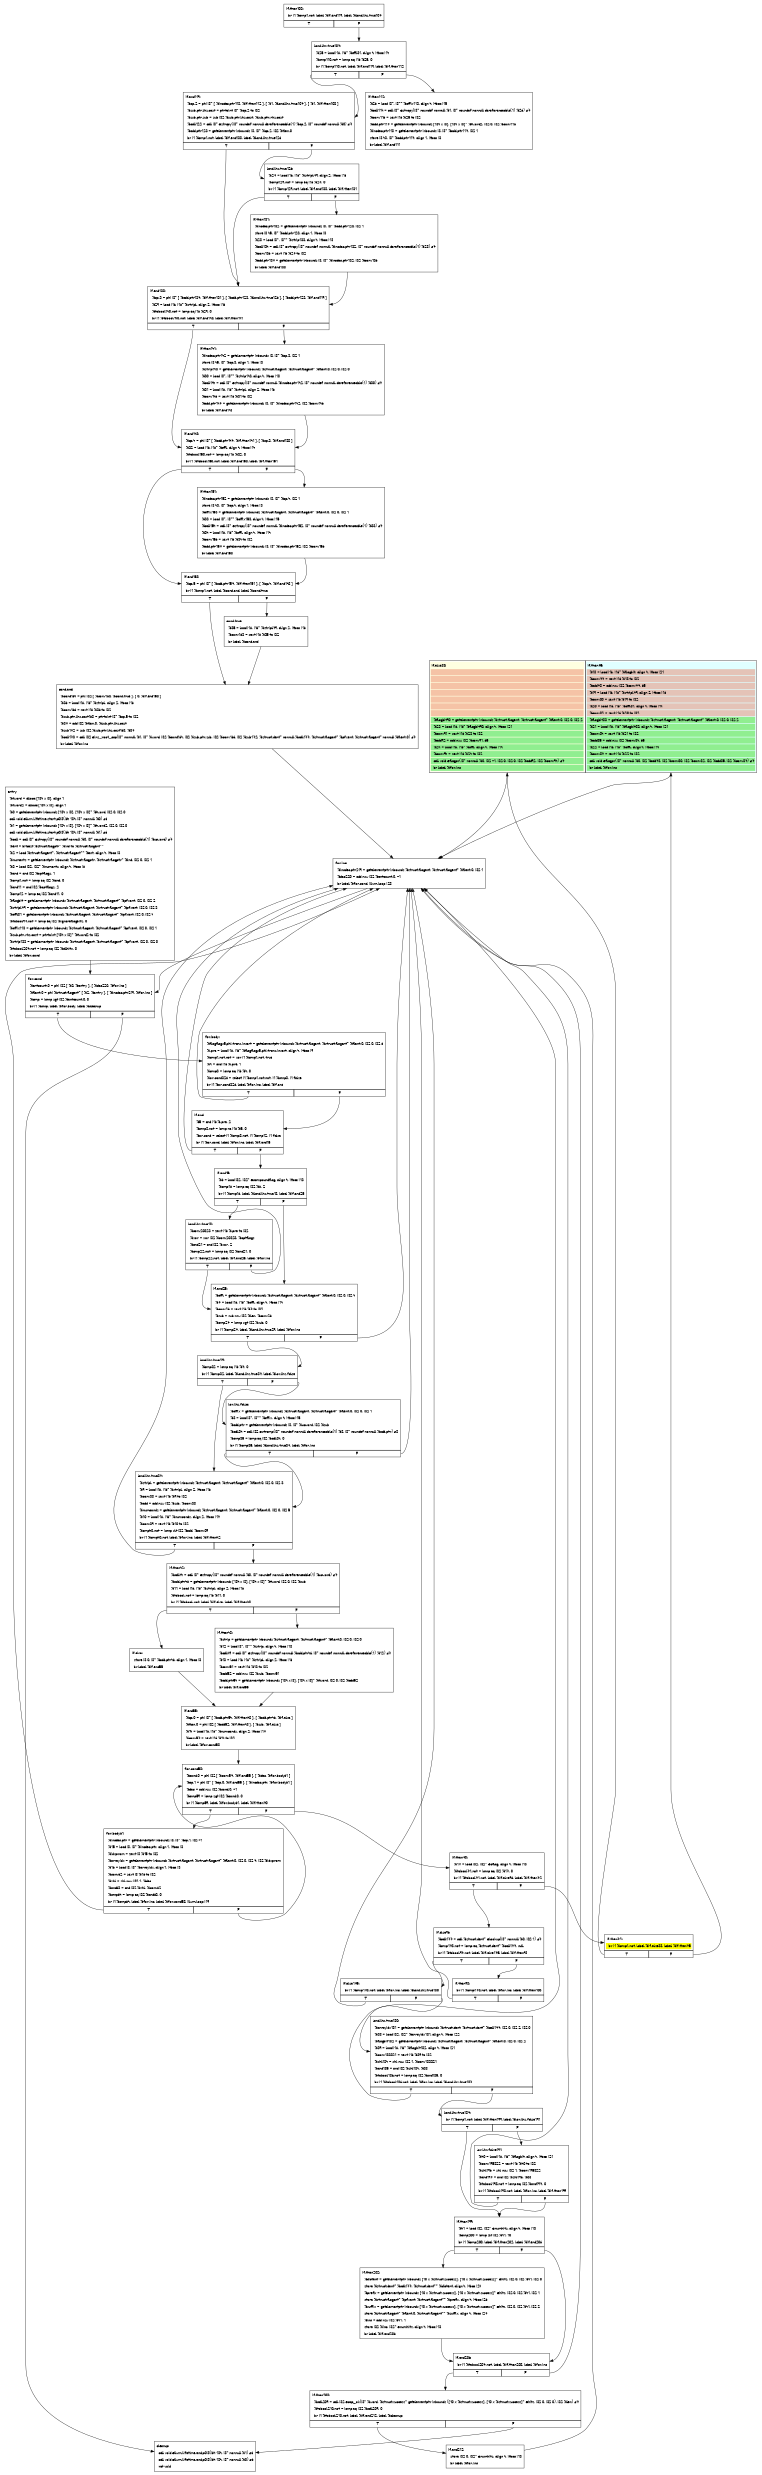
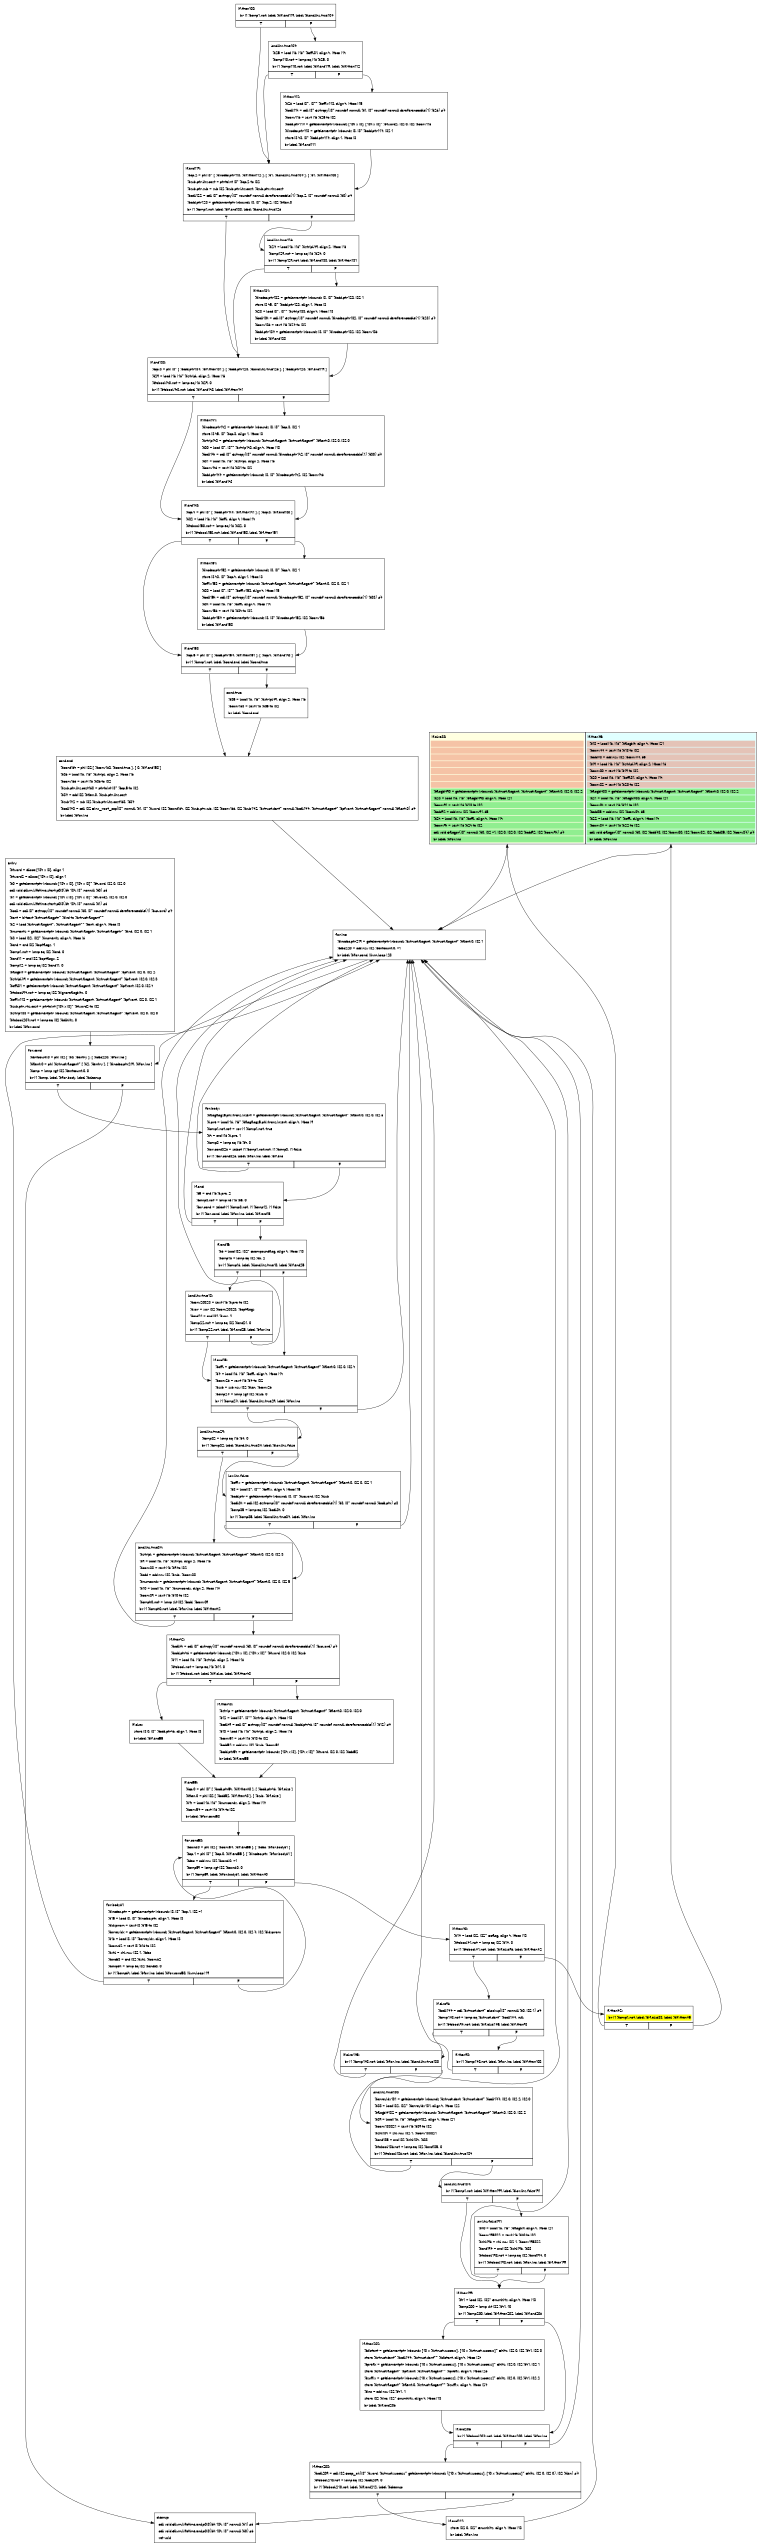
none -> (257, 95)
none -> (370, 172)
